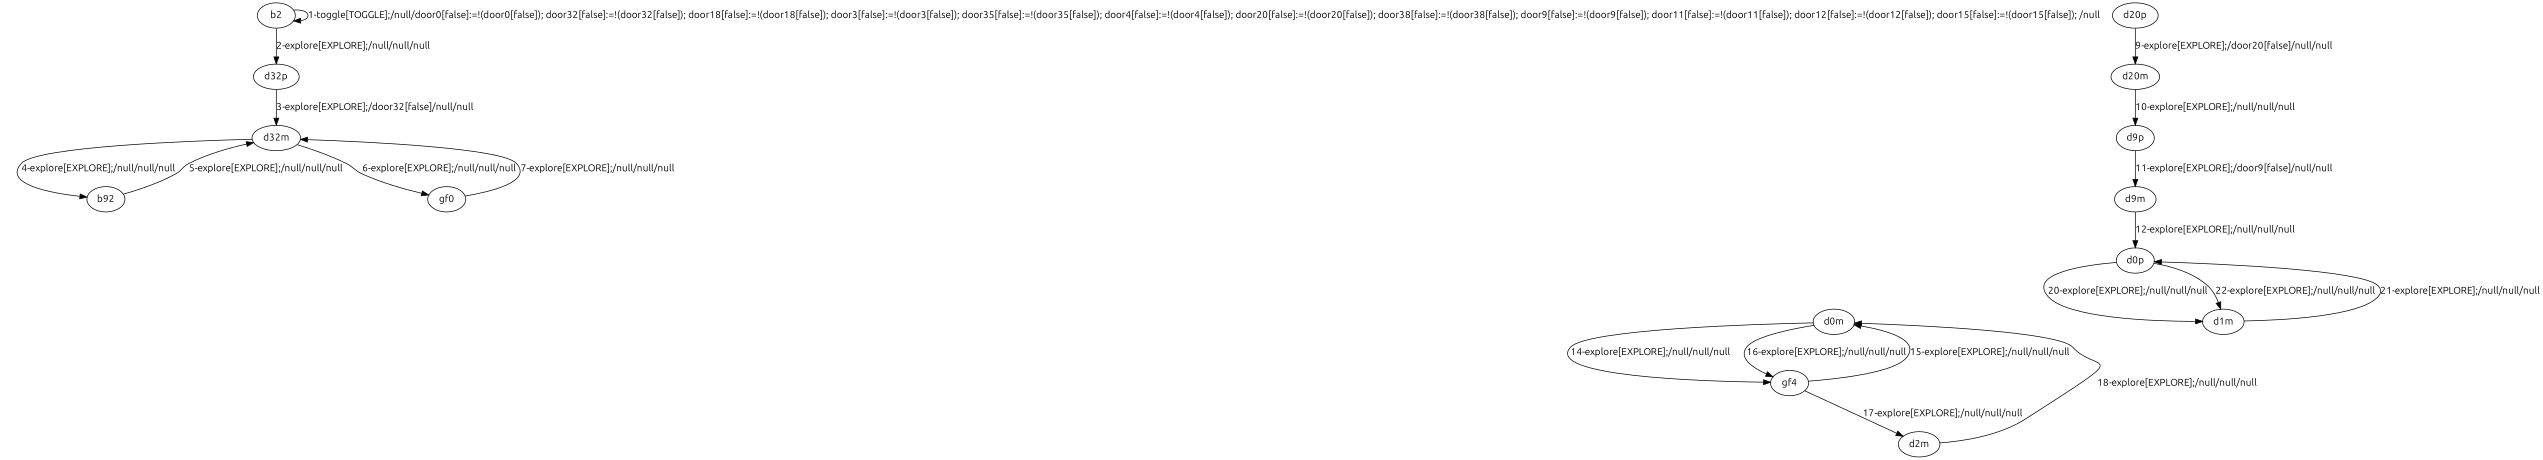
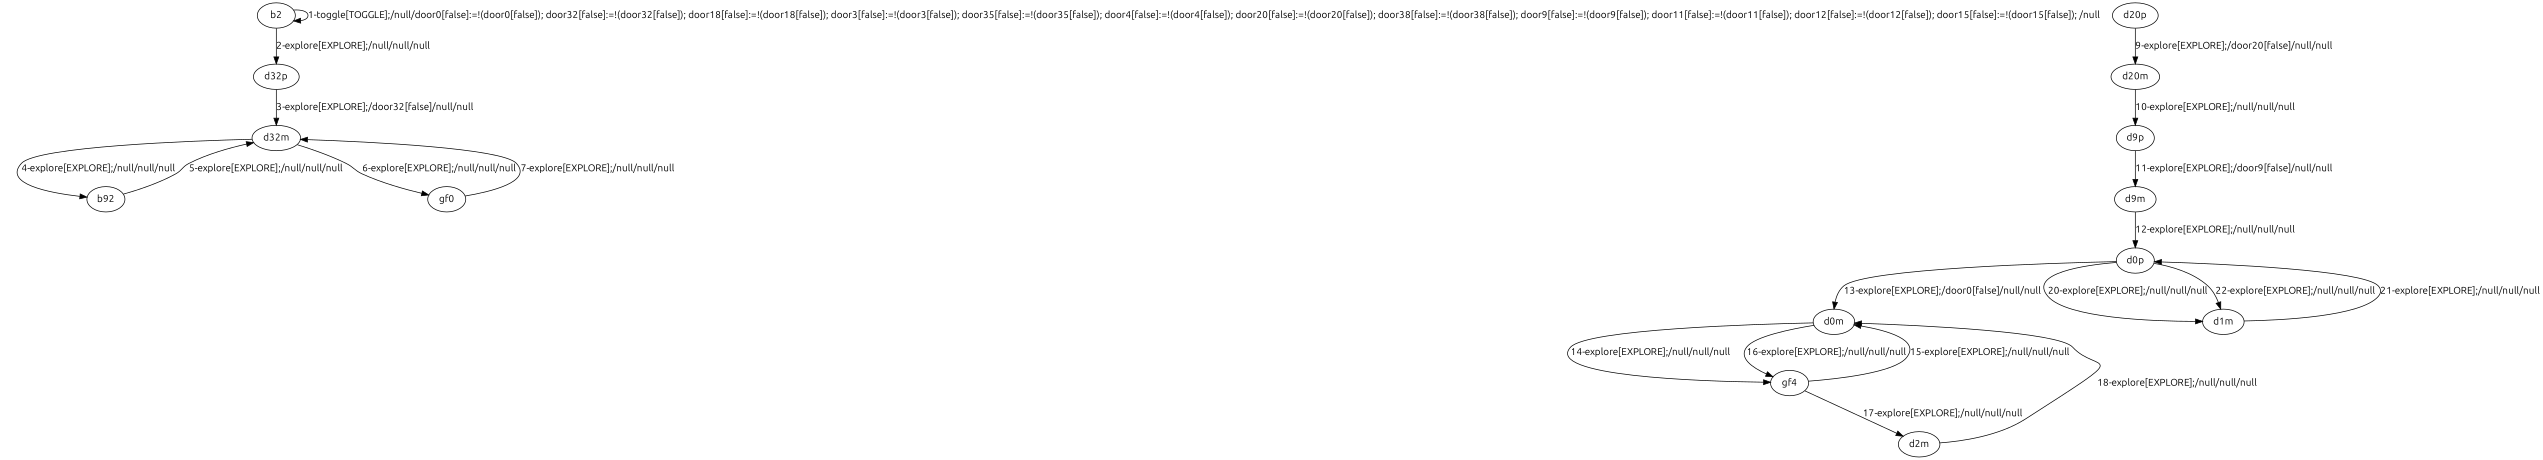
none -> (1970, 267)
